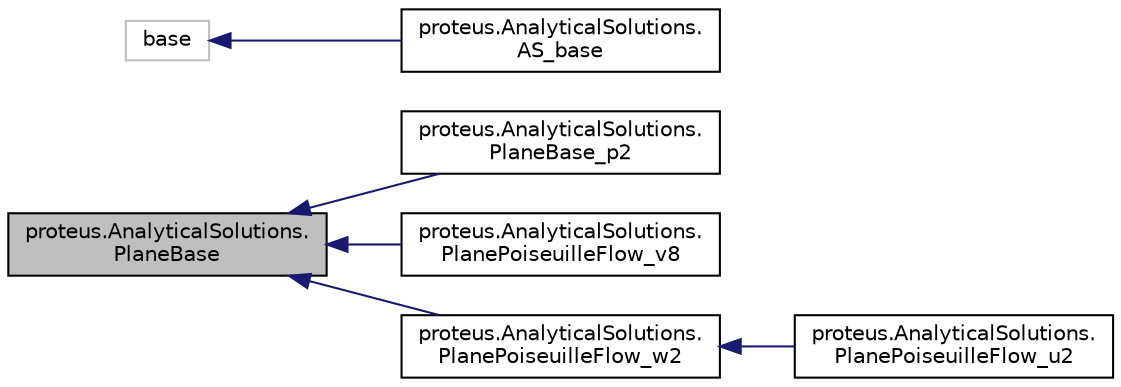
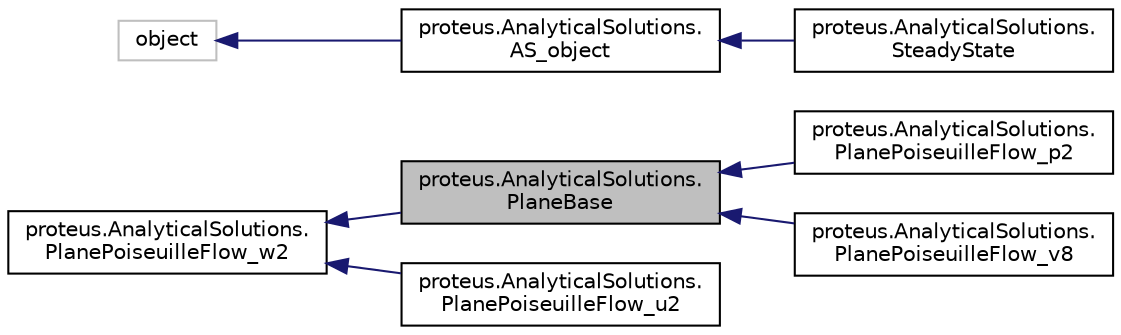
(167, 41) -> (167, 41)
(561, 41) -> (561, 41)
none -> (954, 41)
(561, 143) -> (954, 143)
(374, 298) -> (374, 216)
